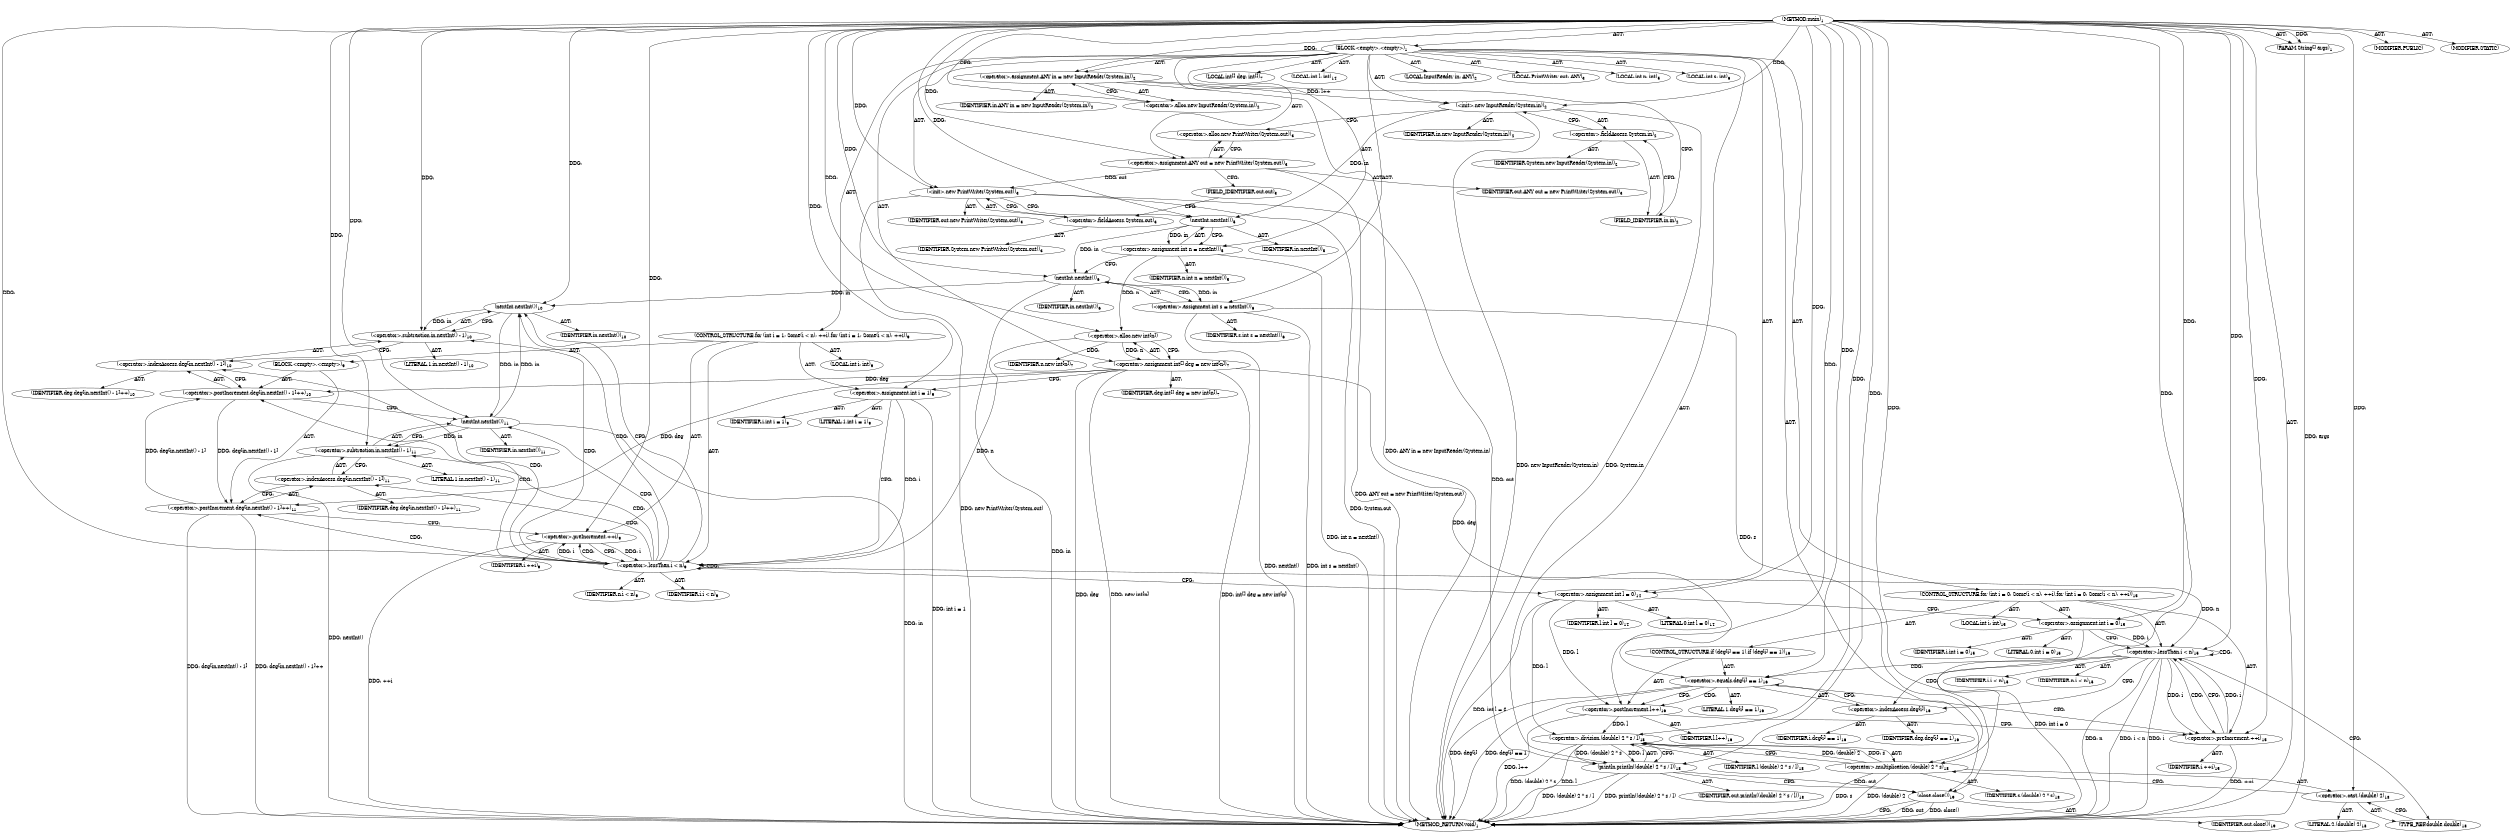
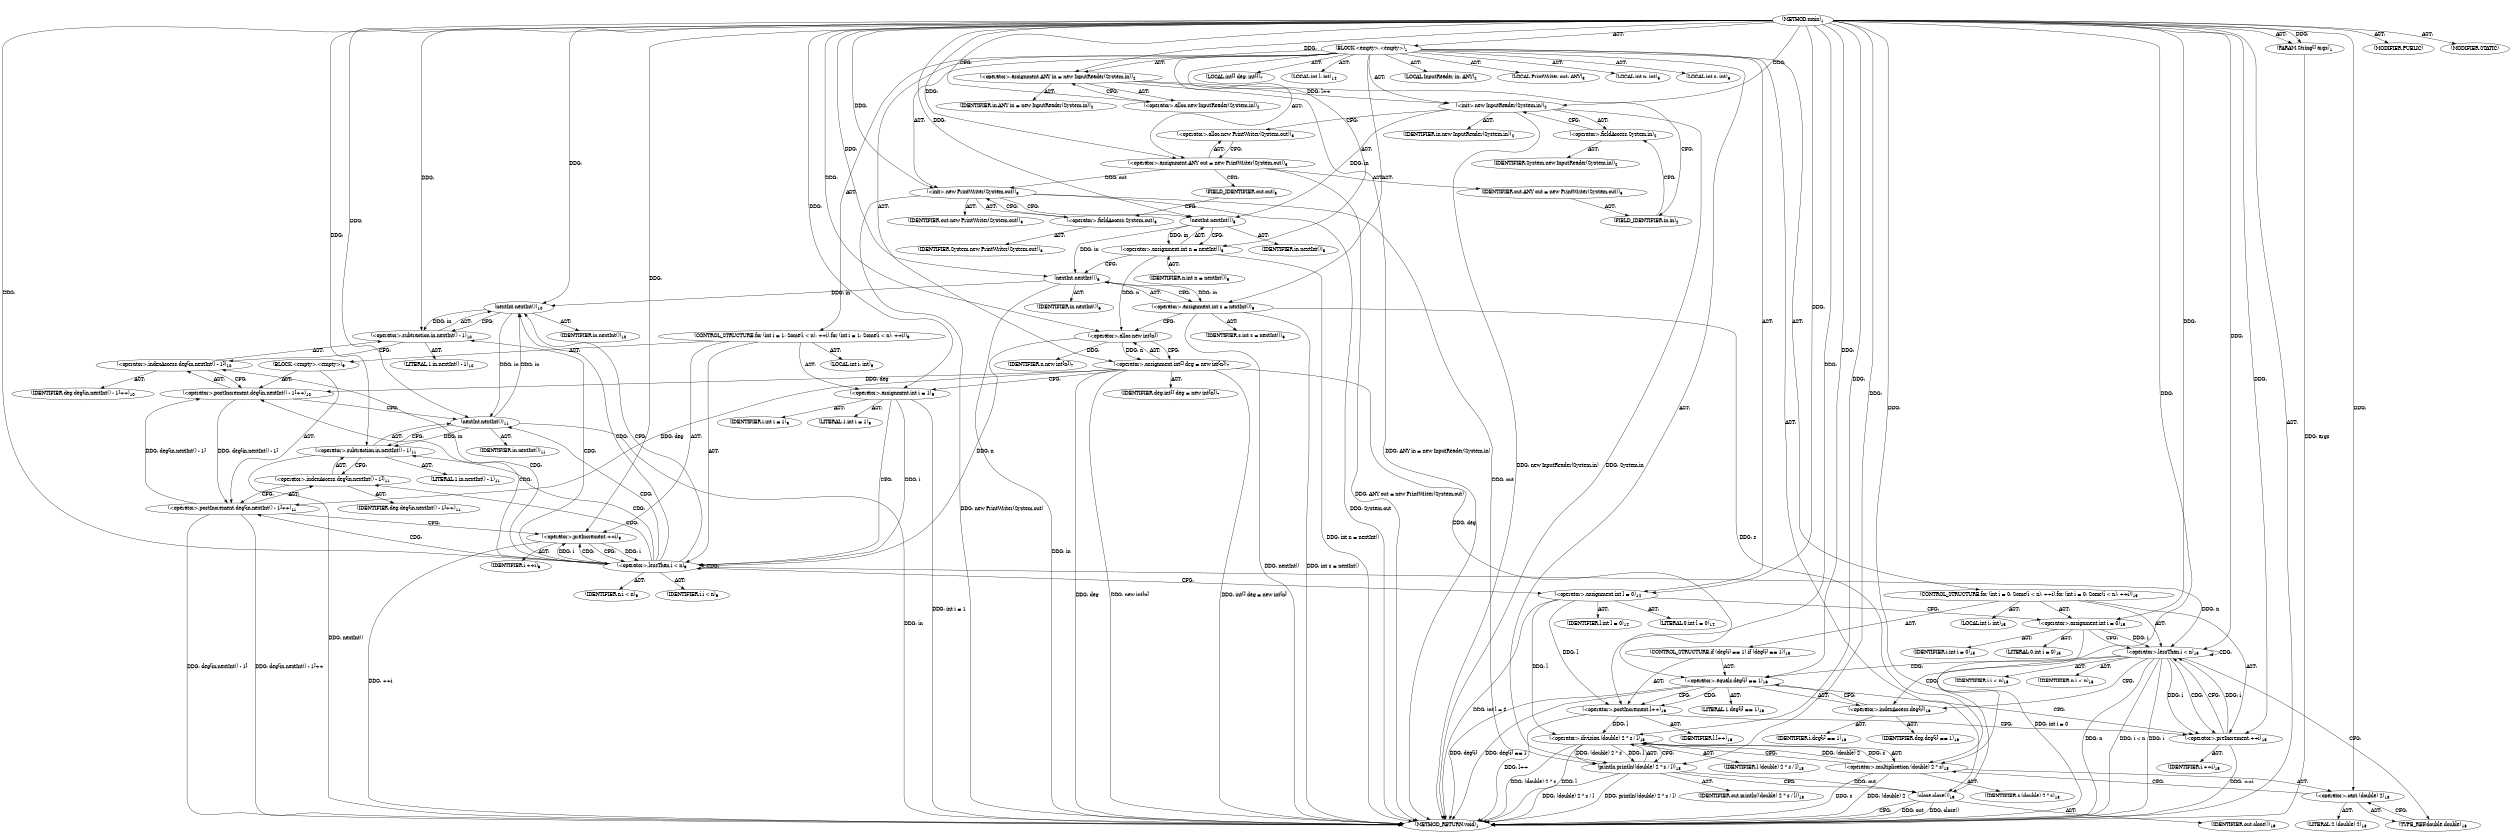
(1647, 172) -> (1598, 207)
(1183, 262) -> (1169, 267)
none -> (1160, 321)
